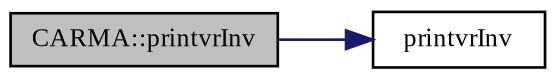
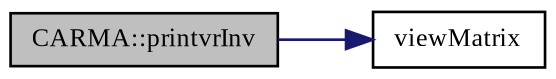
(459, 40) -> (459, 40)
